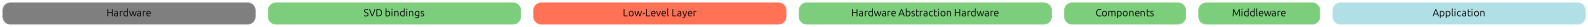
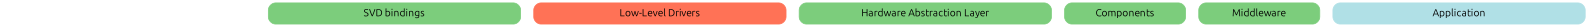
(129, 13) -> none
(660, 13) -> (660, 13)
(925, 13) -> (925, 13)
